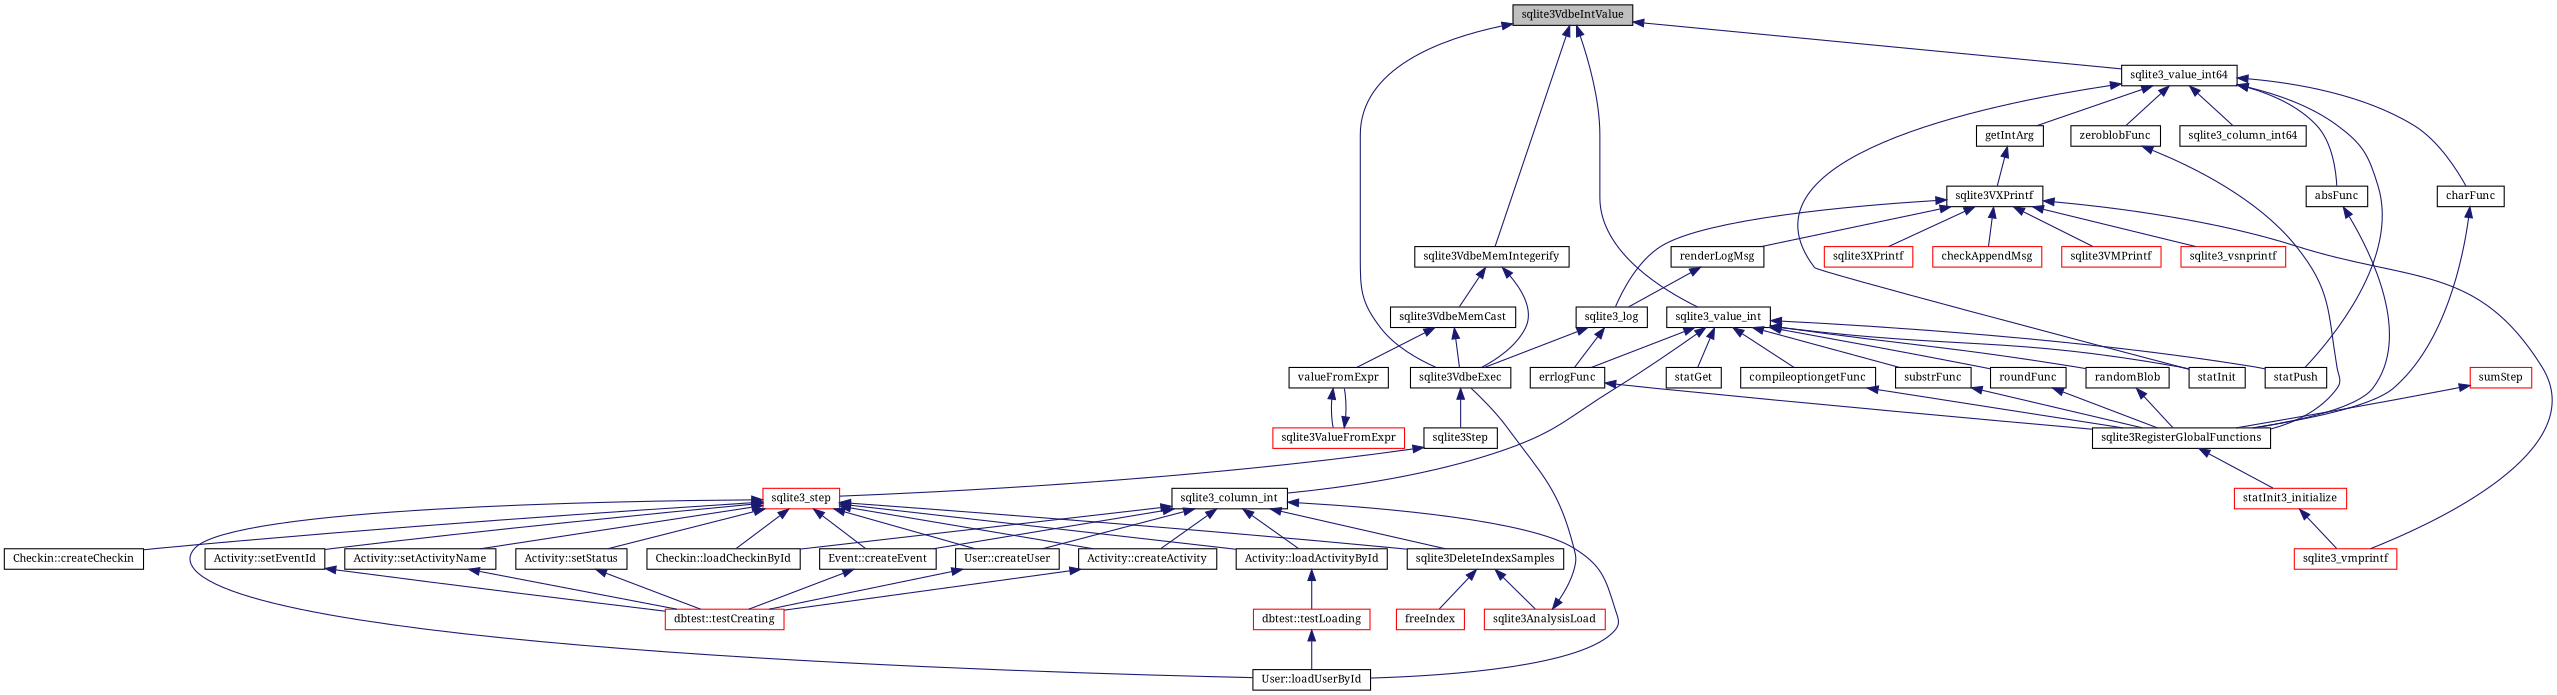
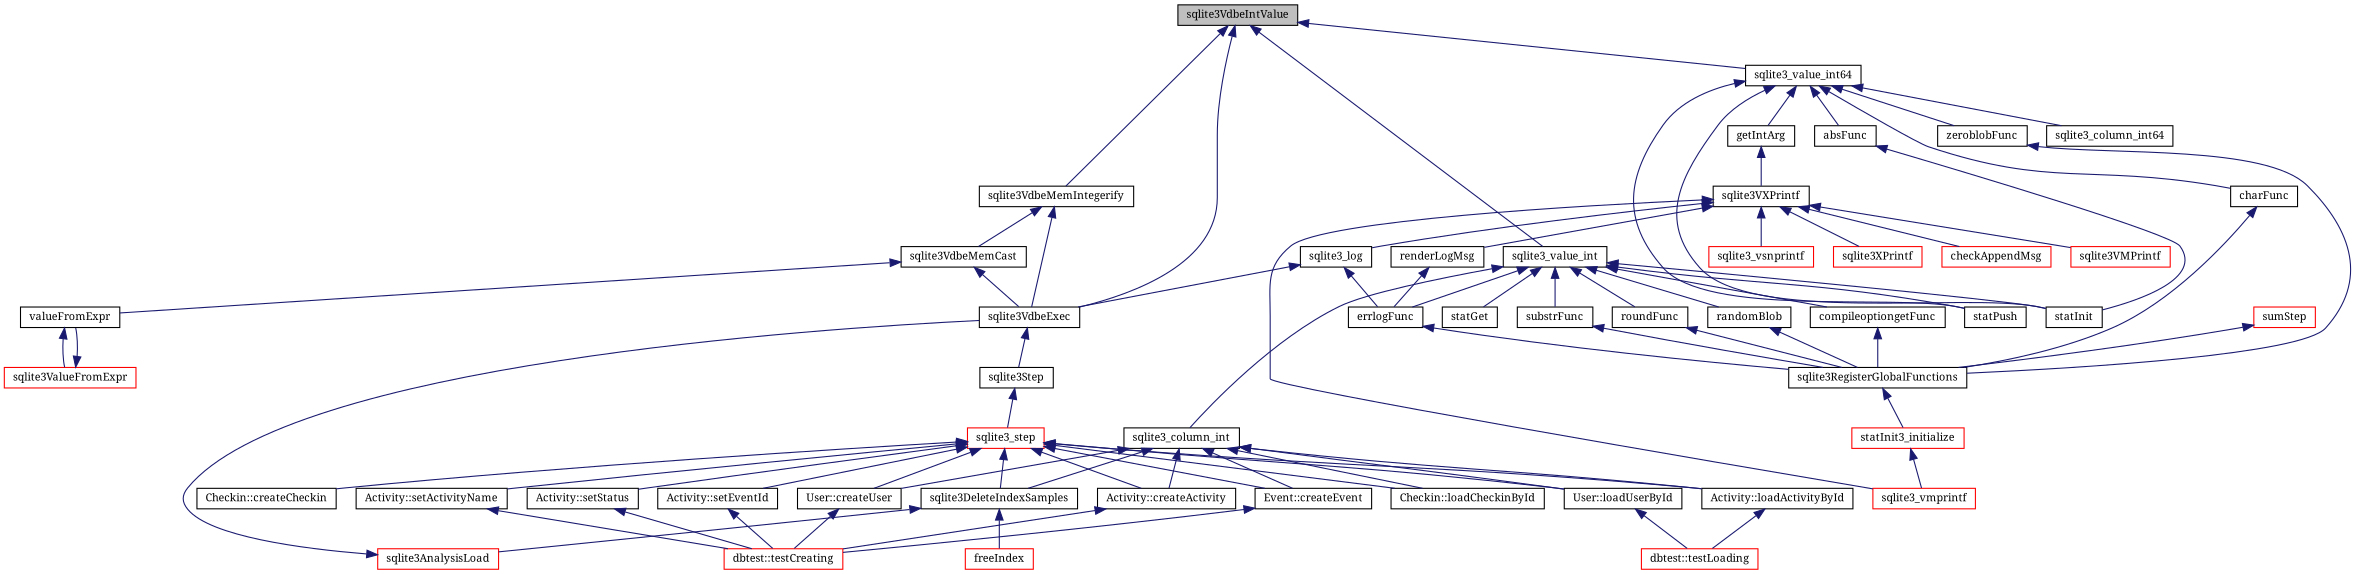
(1657, 291) -> (1406, 293)
(2385, 363) -> (2090, 211)
(1312, 655) -> (1666, 532)
